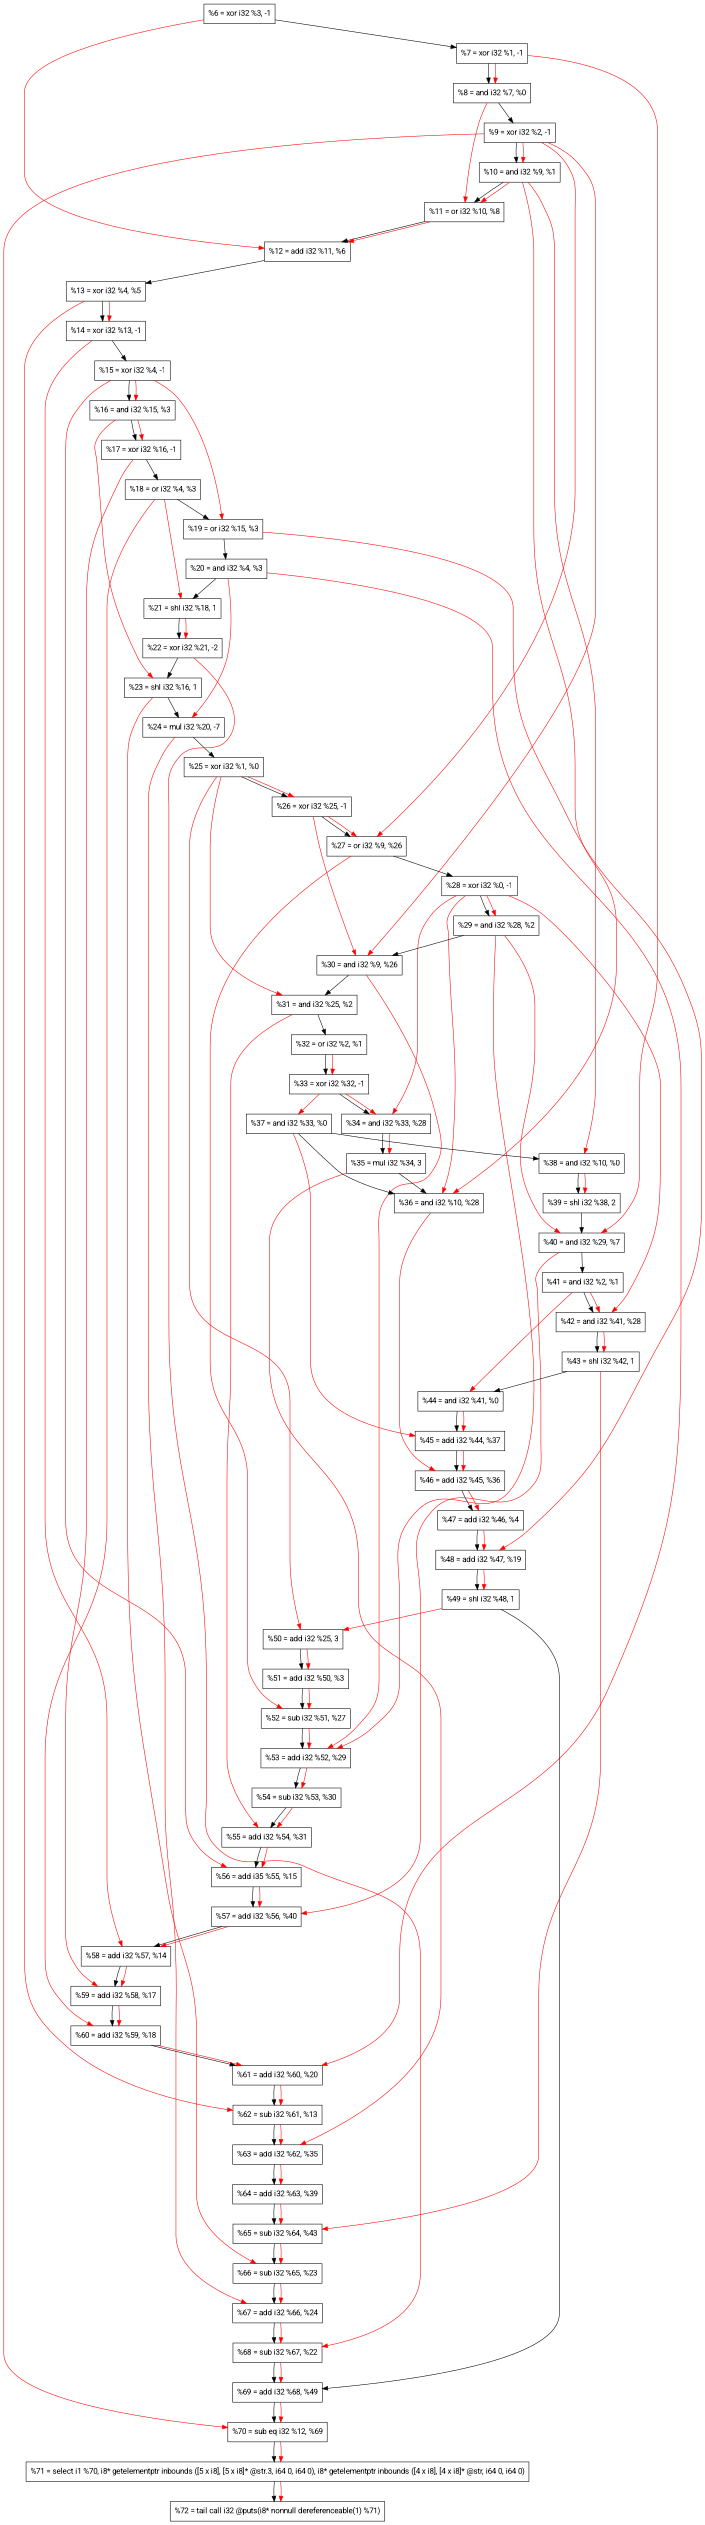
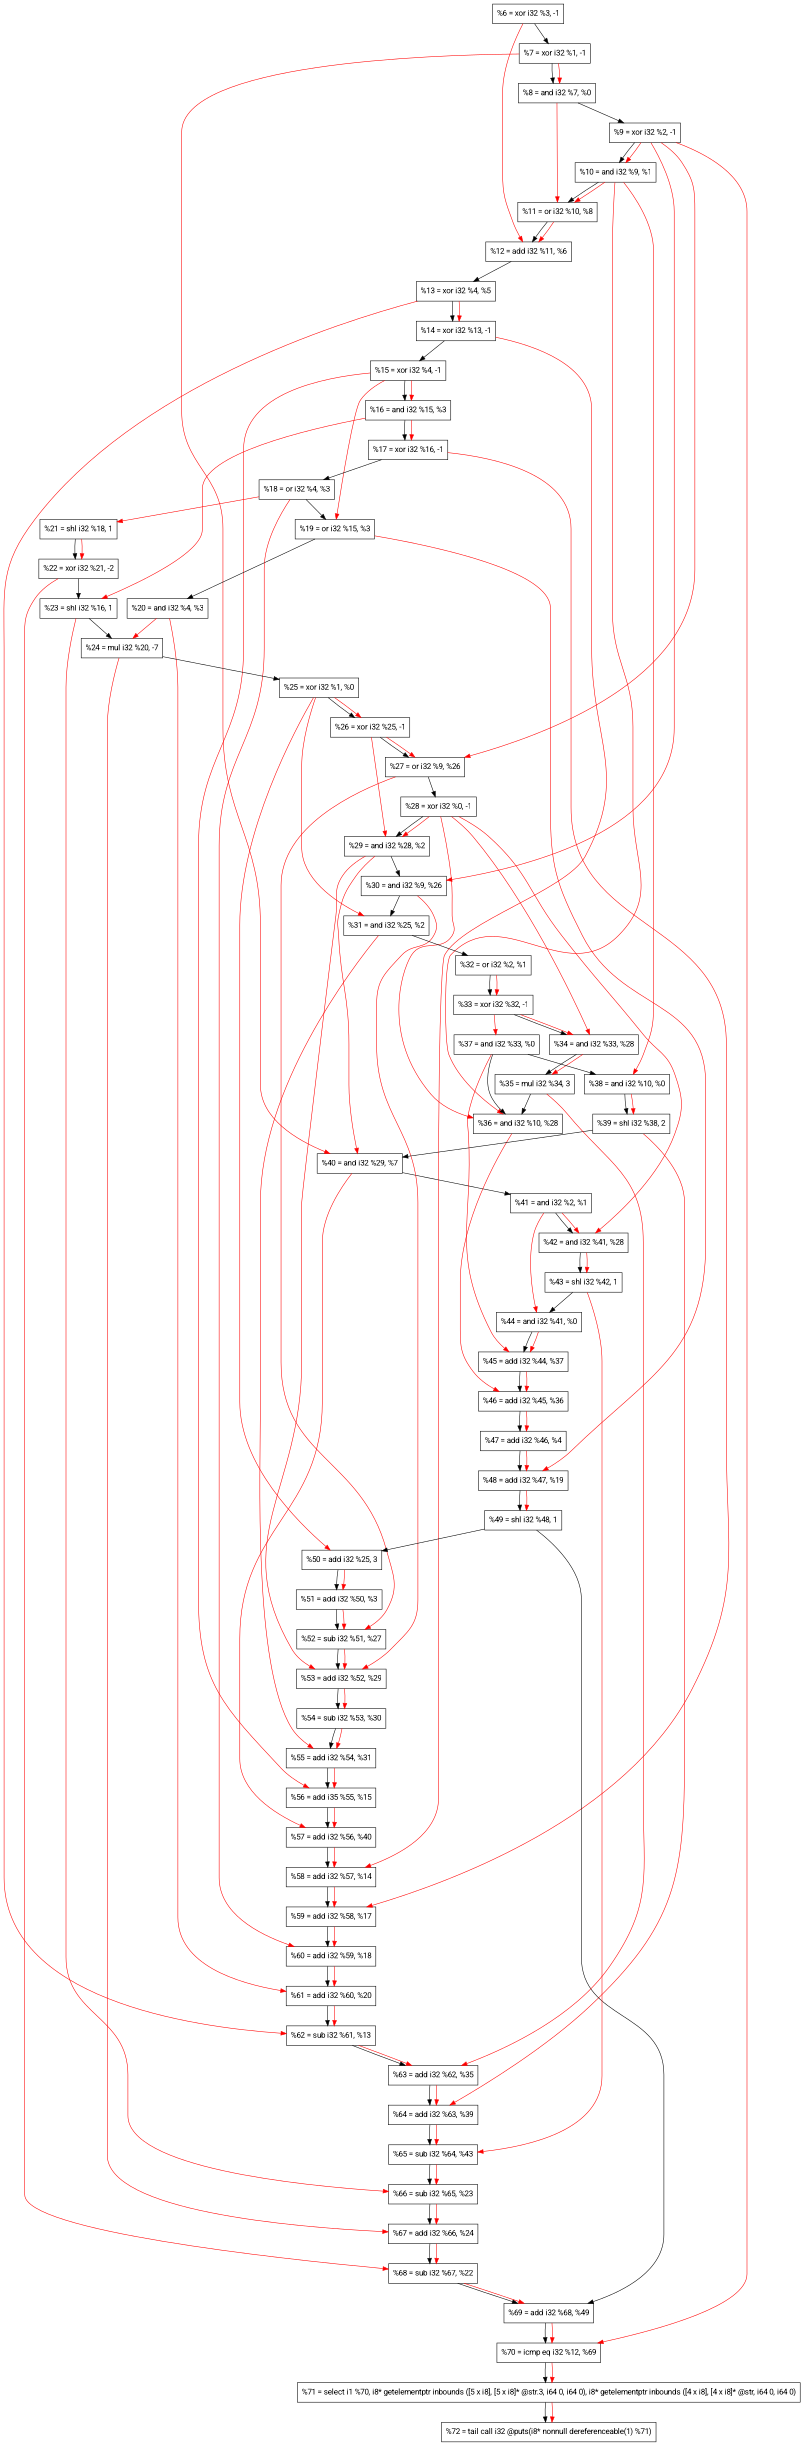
(207, 587) -> none
(330, 884) -> (377, 779)
(395, 1619) -> (434, 1540)
none -> (685, 1661)
(278, 2432) -> (549, 2353)
